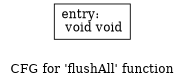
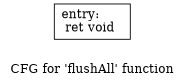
(92, 28) -> (88, 28)
